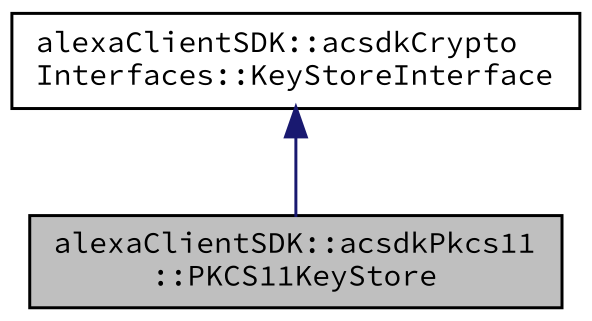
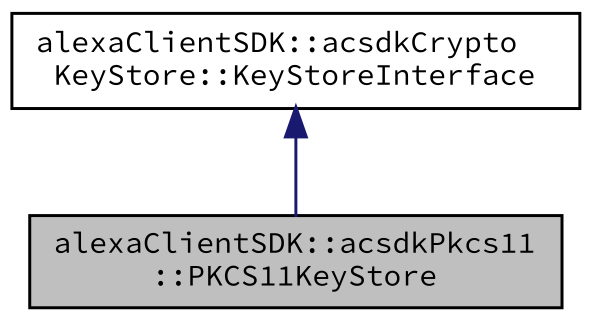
(296, 61) -> (296, 61)
